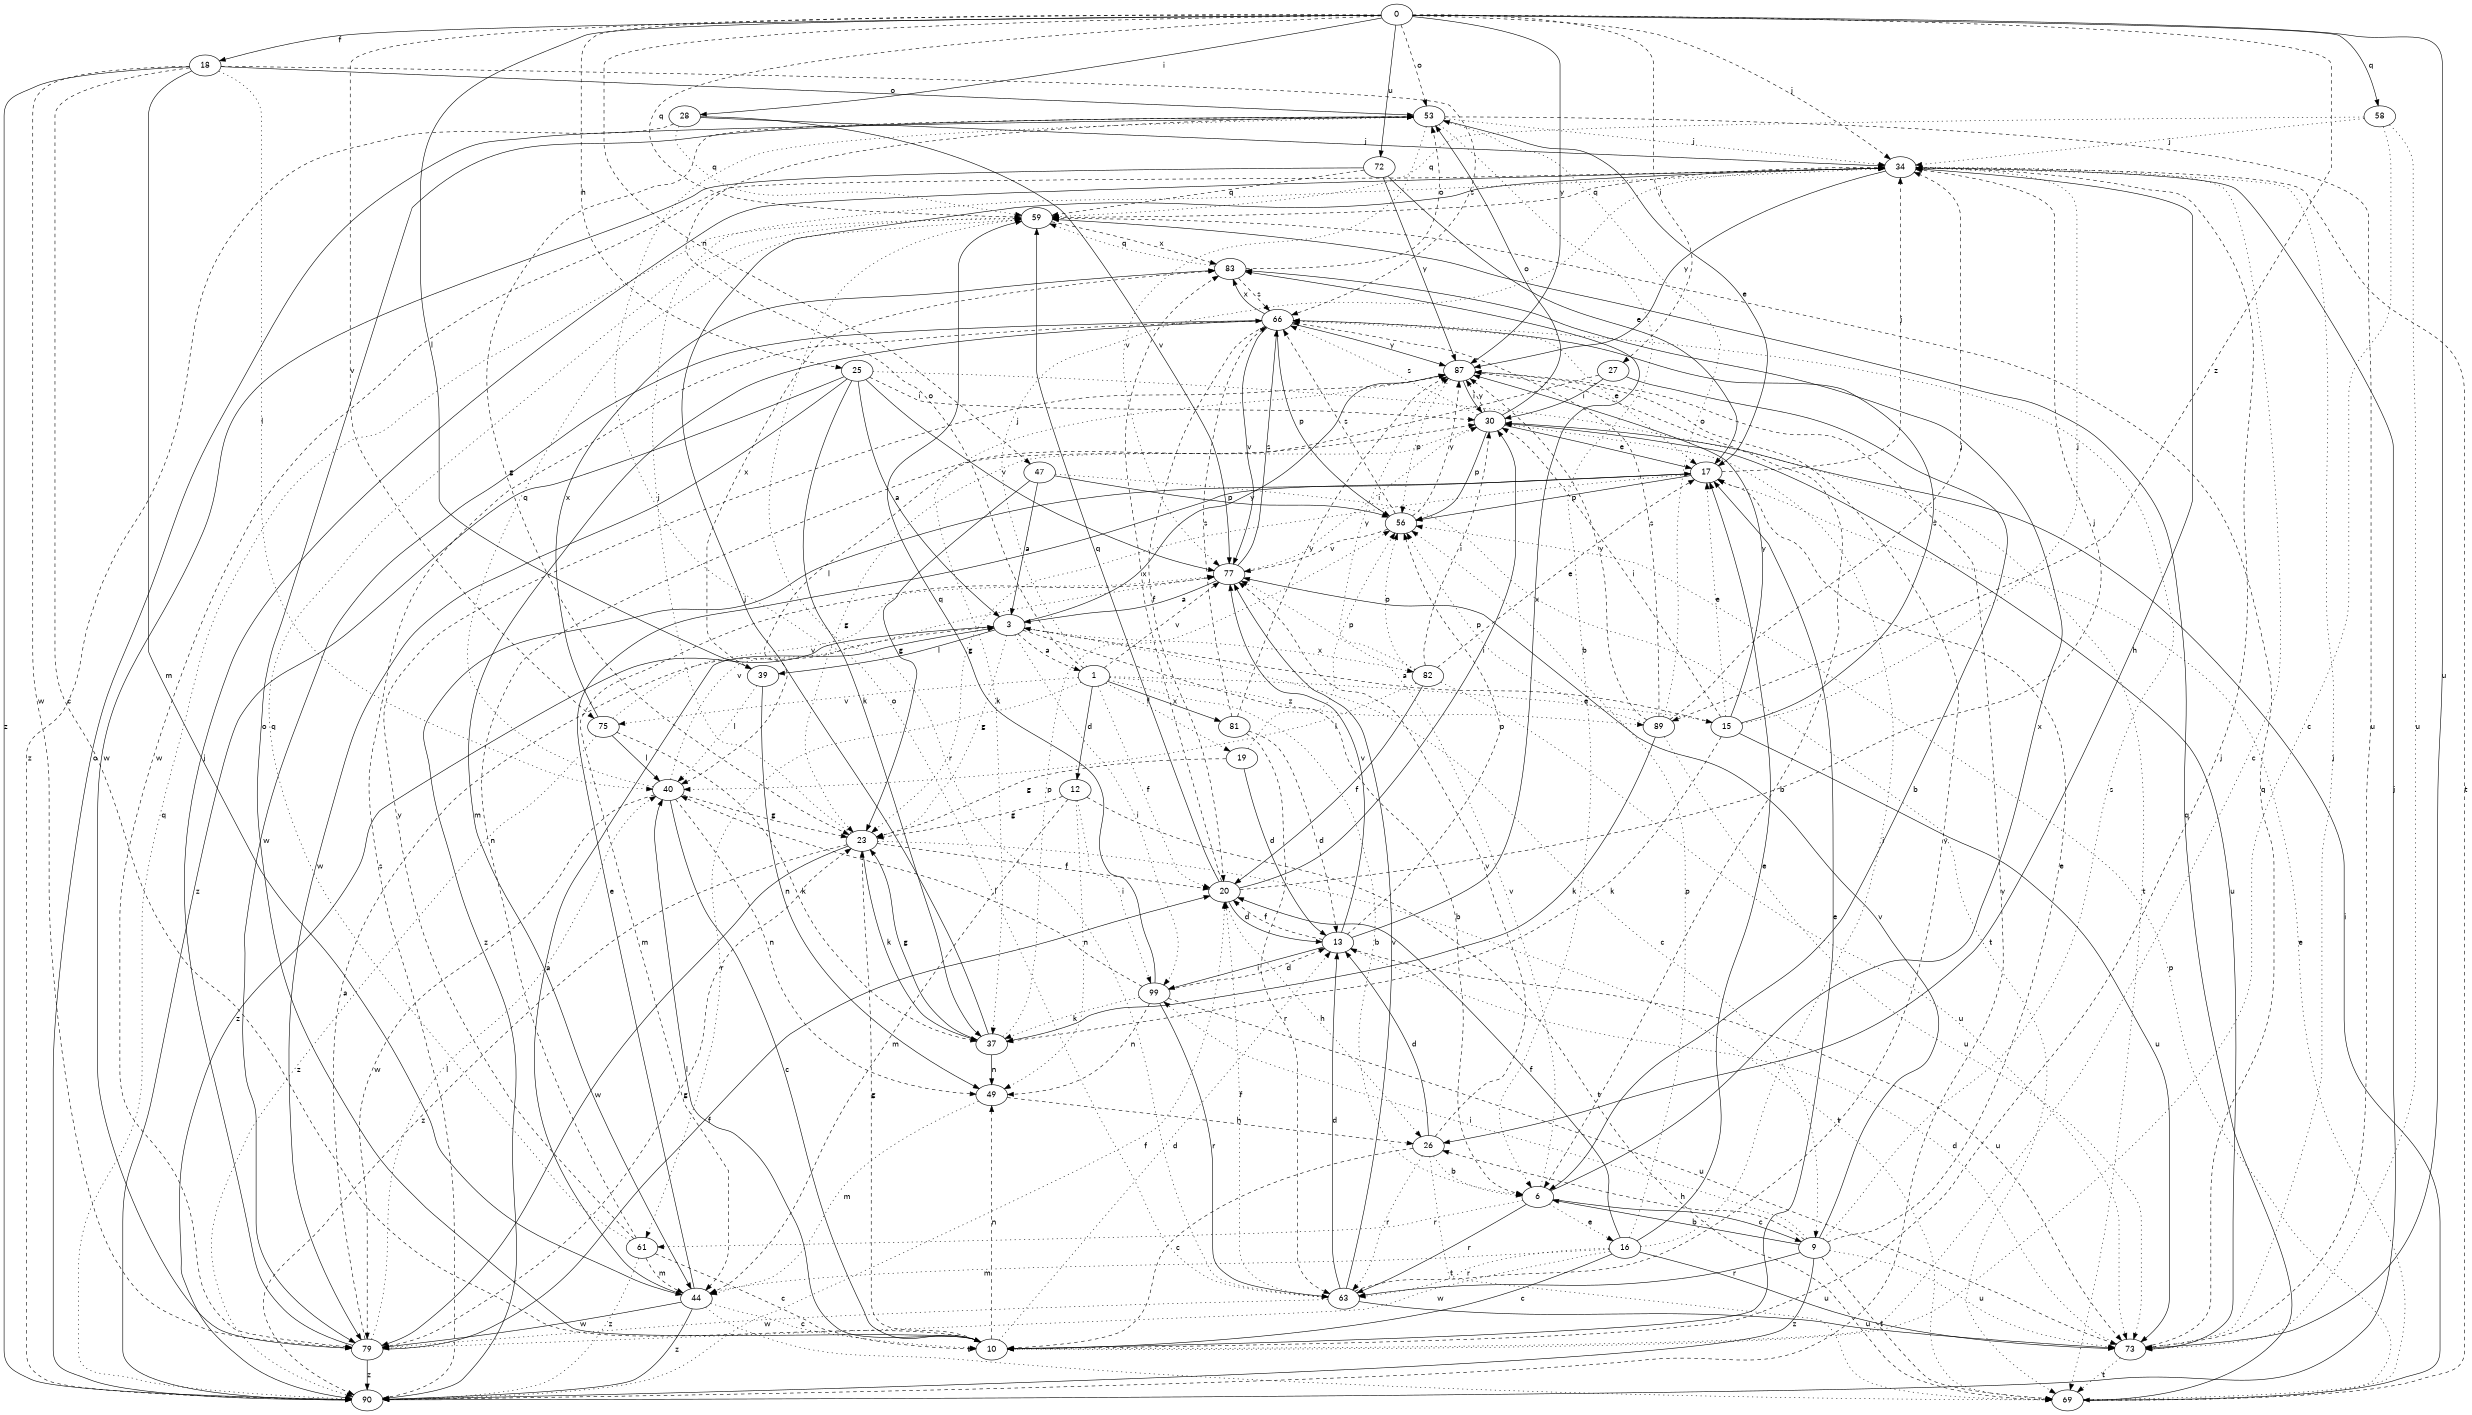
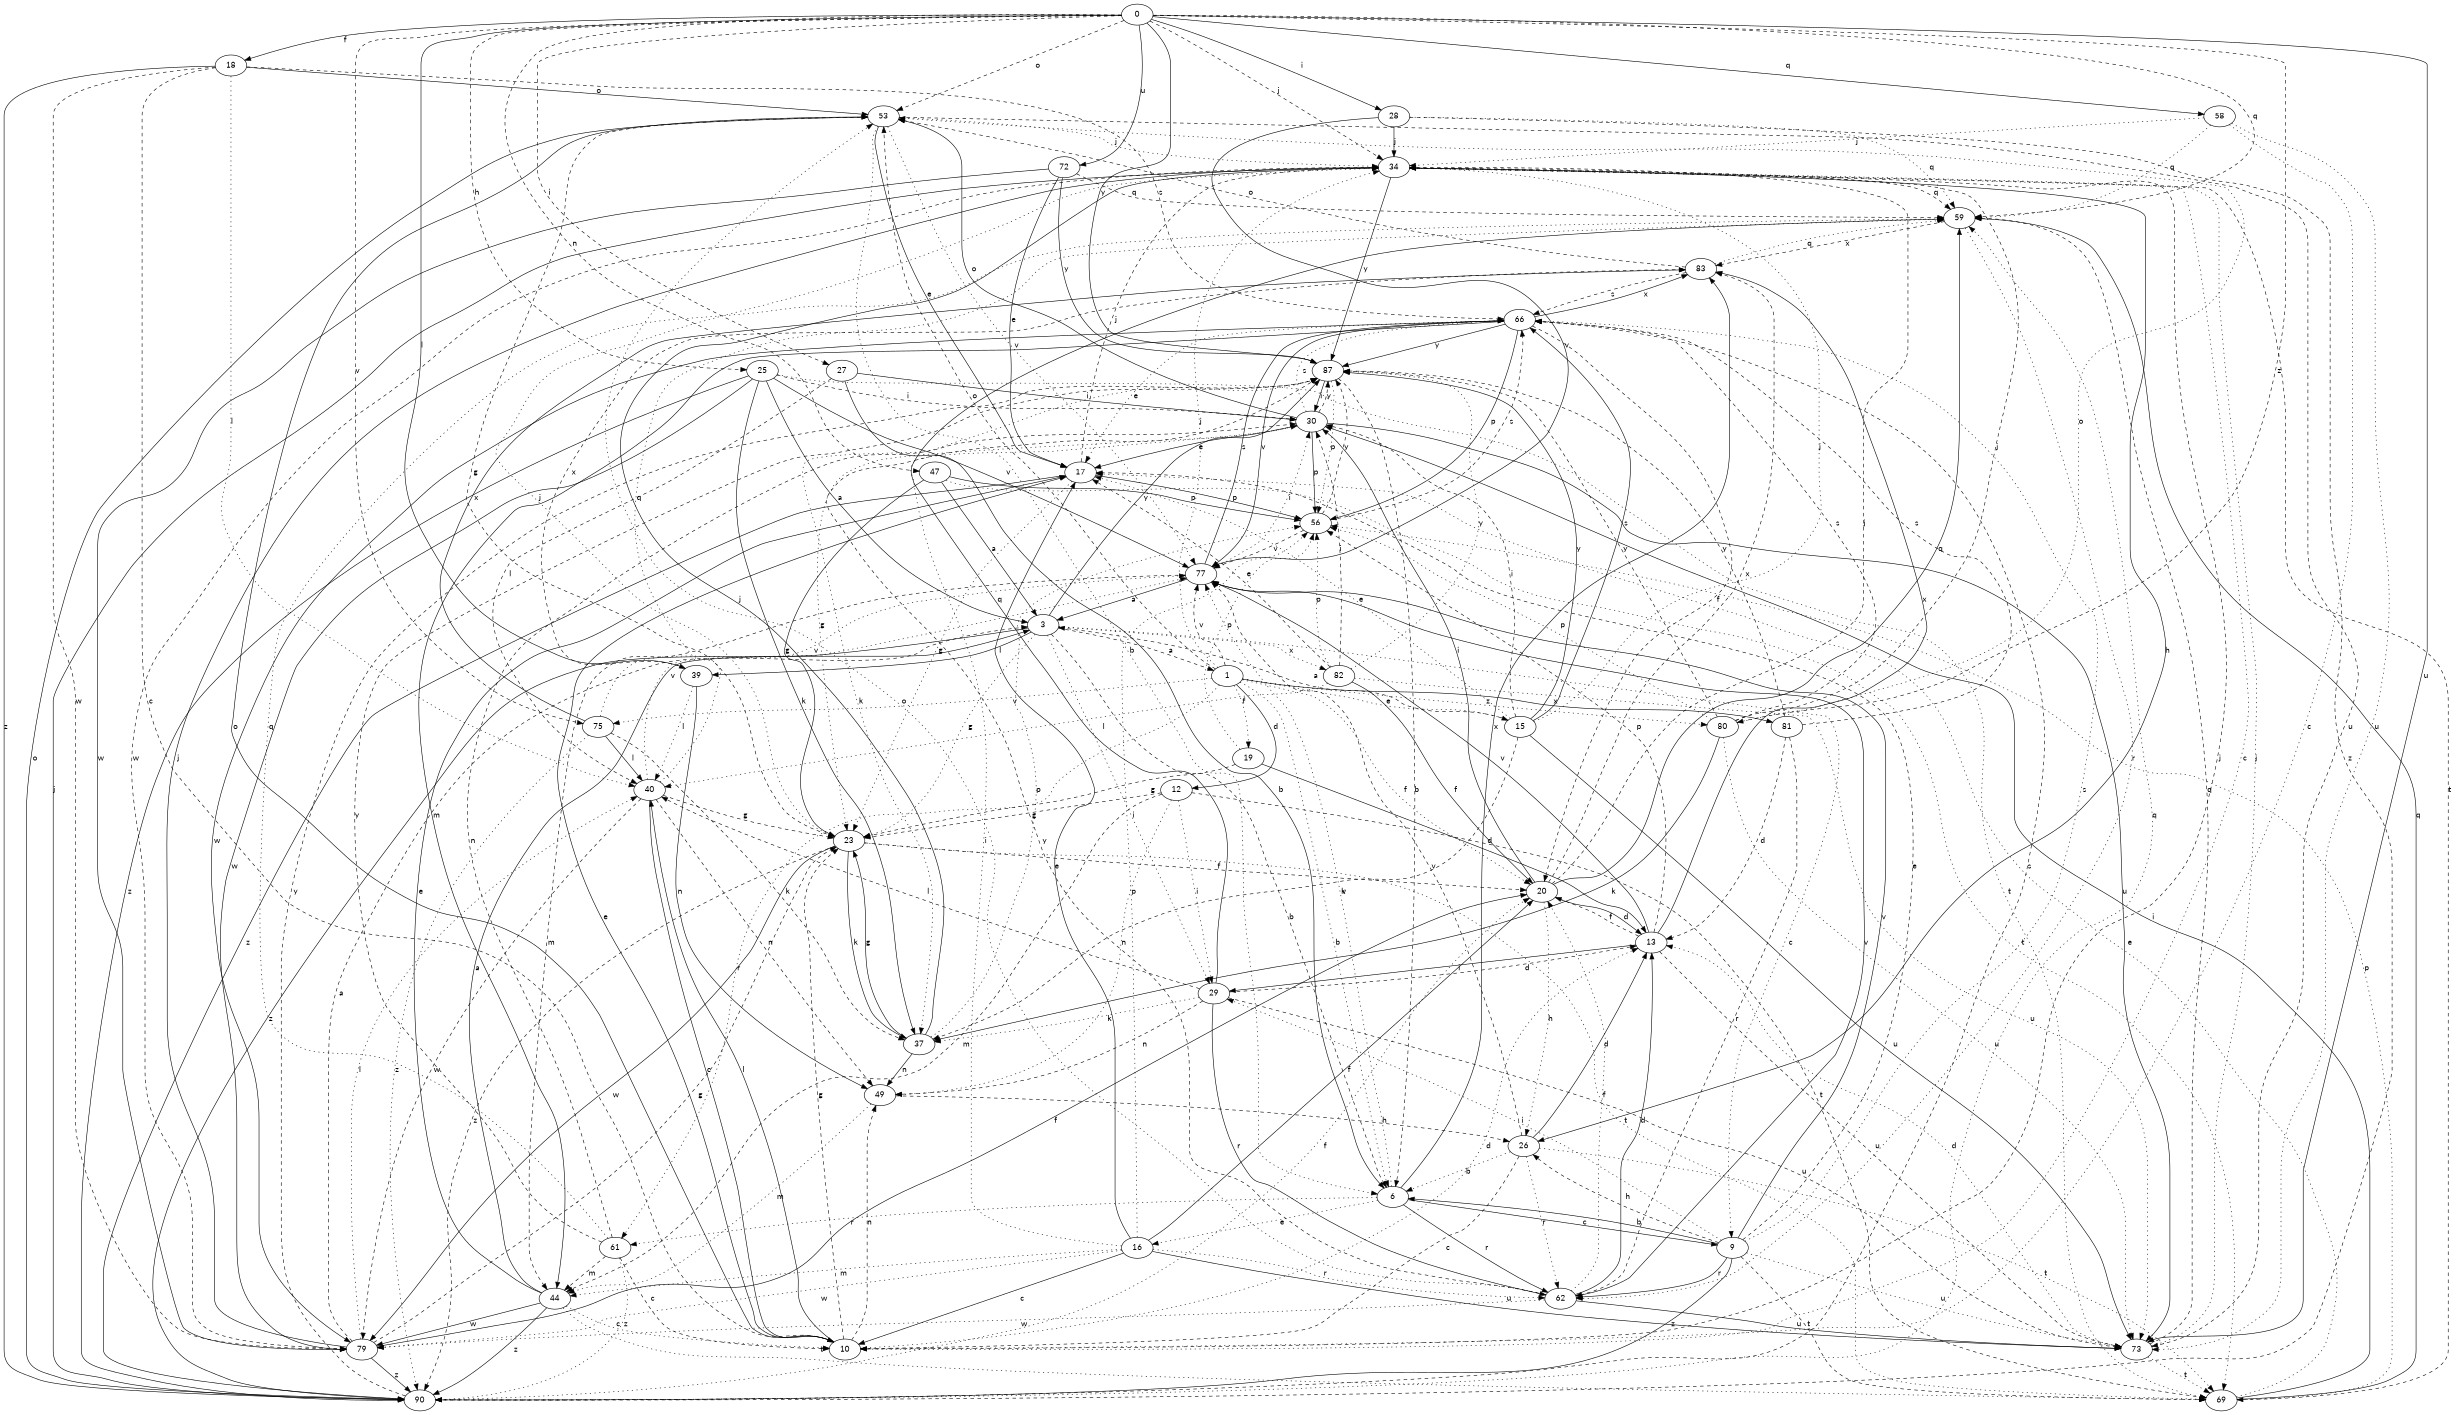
(1659, 727) -> (1723, 727)
(207, 768) -> none
(1154, 993) -> (1214, 993)
(1344, 1299) -> (1561, 1299)
